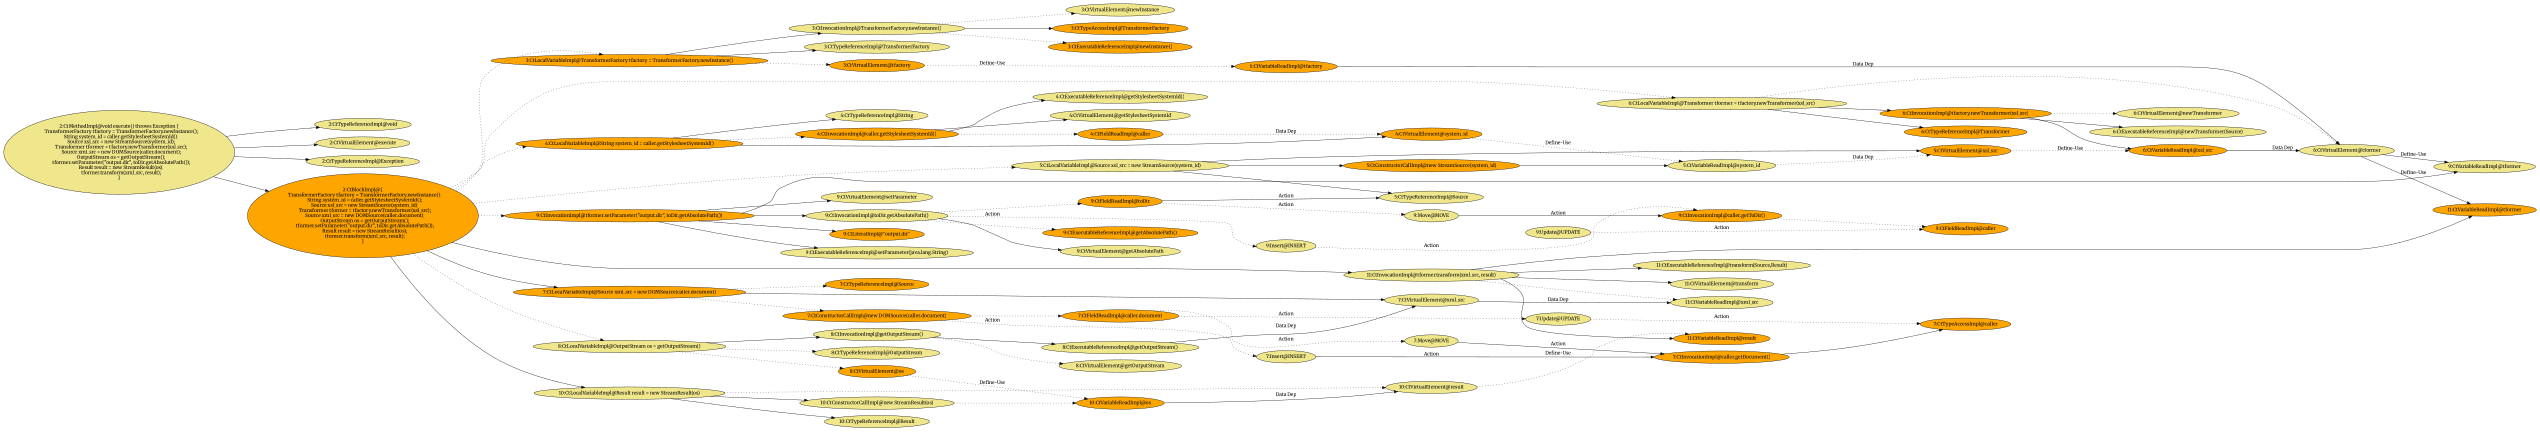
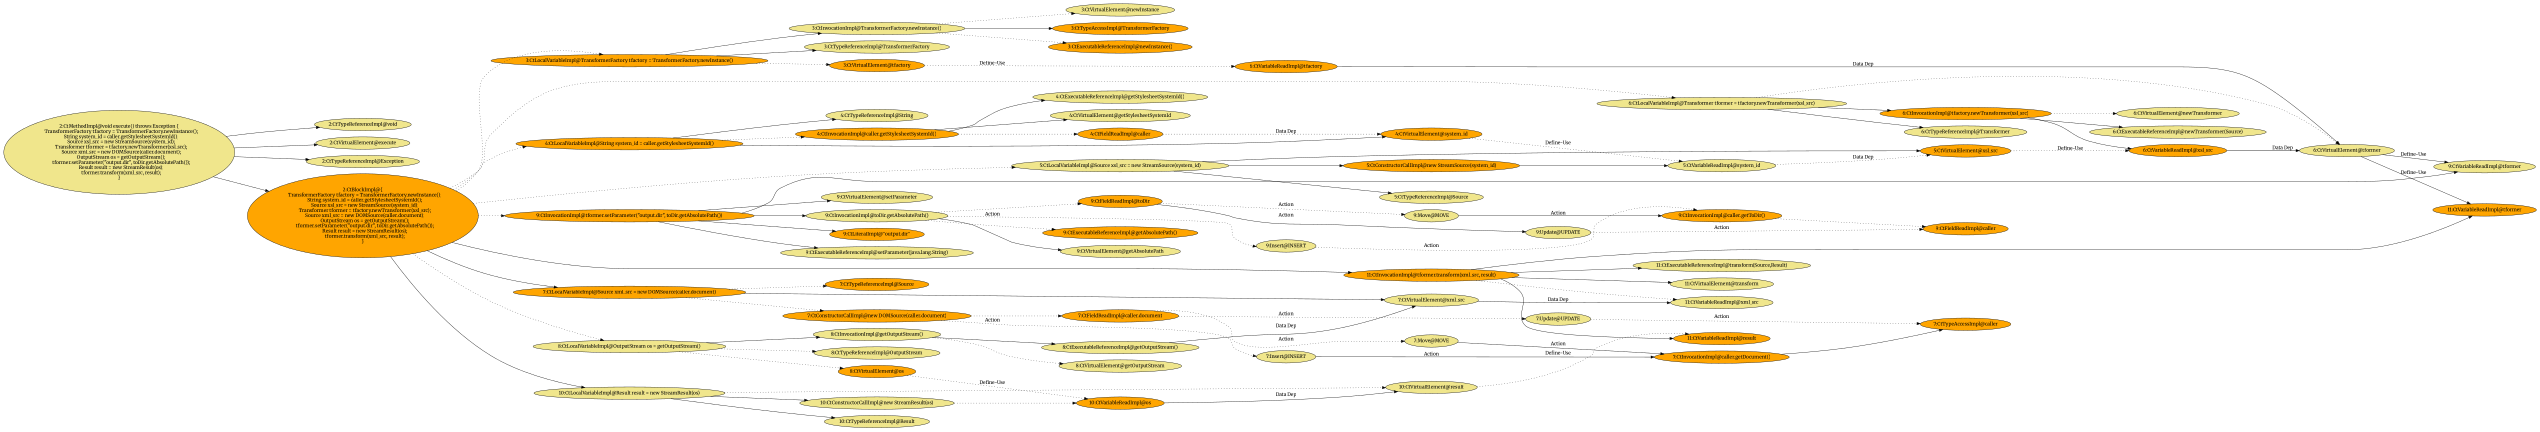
(1966, 132) -> (1966, 132)
(1269, 199) -> (1339, 225)
(1431, 275) -> (1431, 275)
